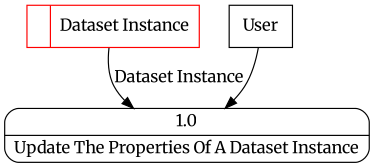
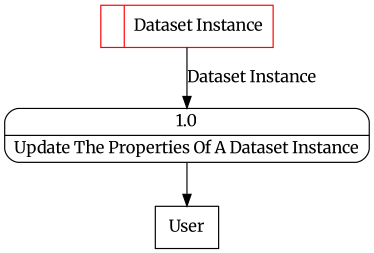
(250, 76) -> (187, 178)
